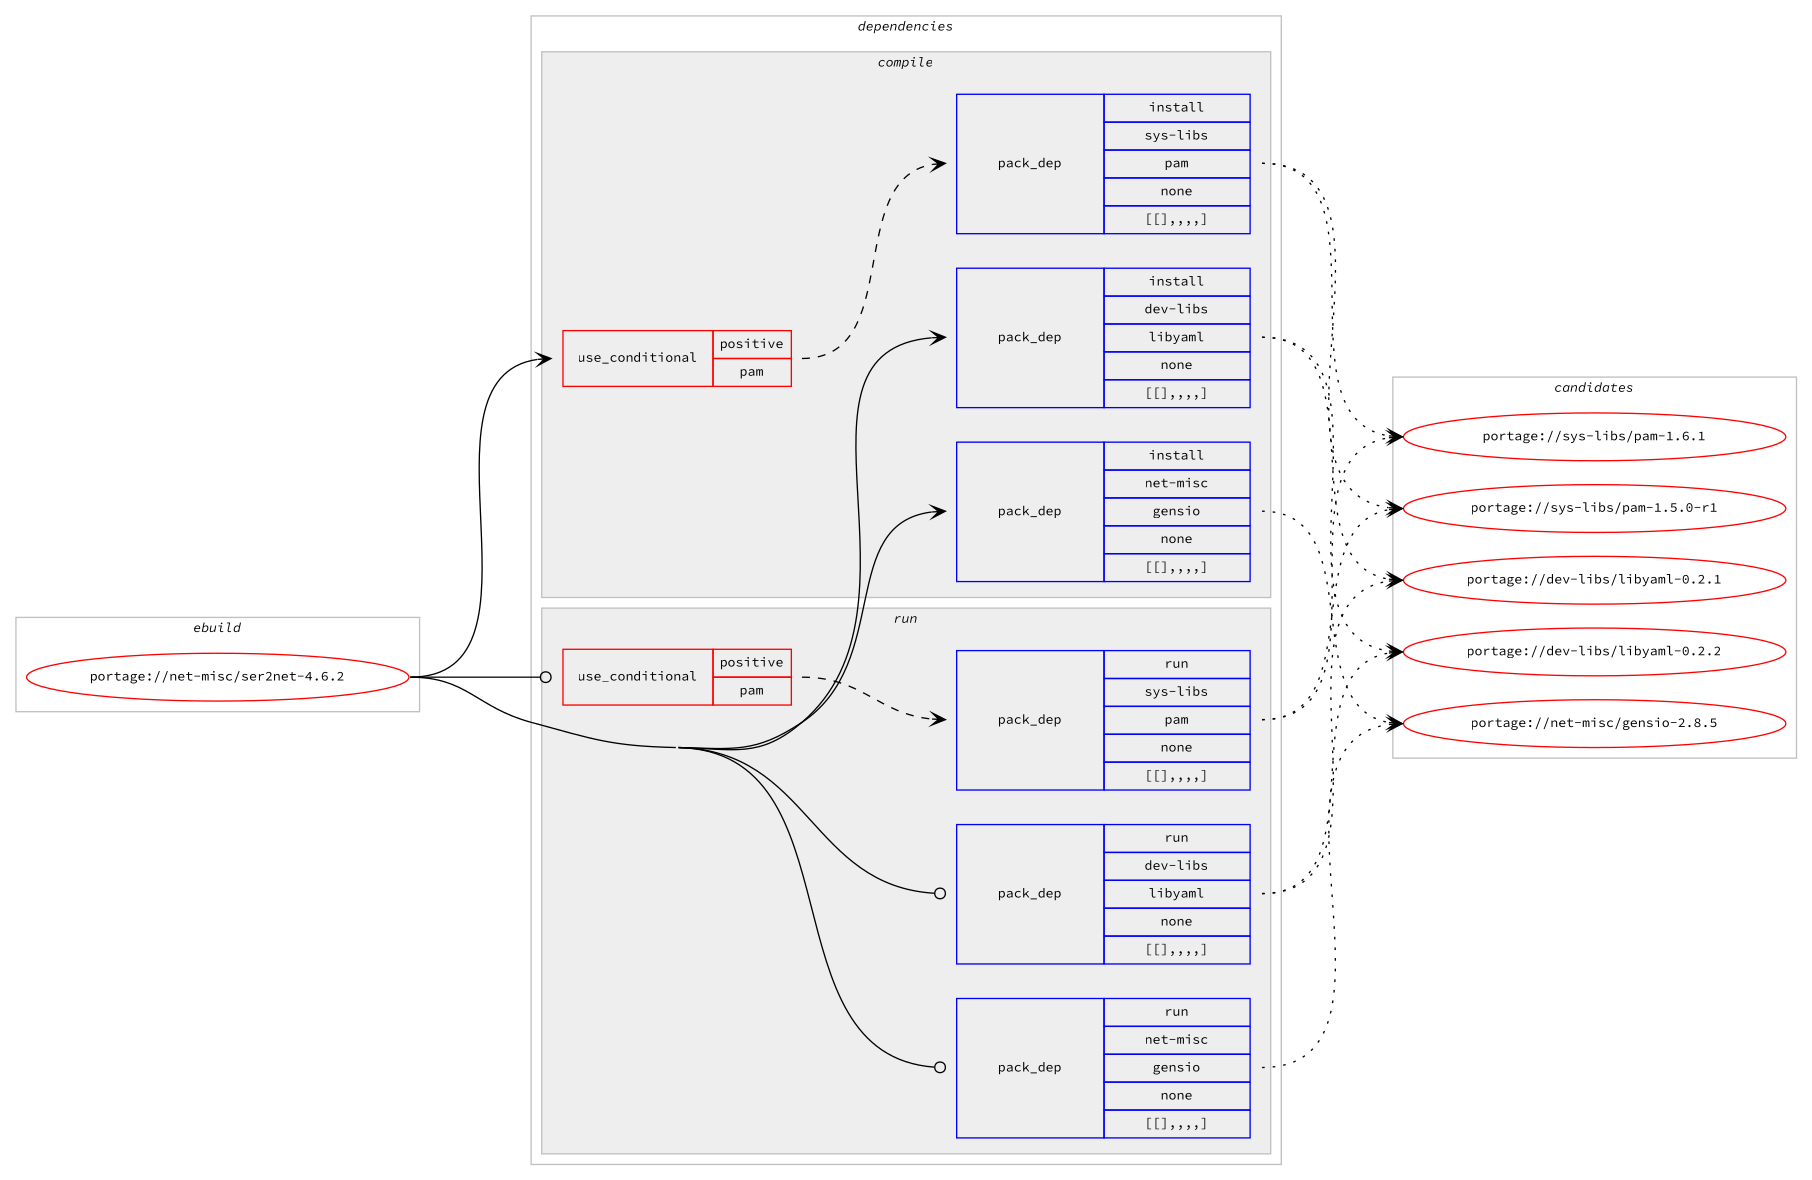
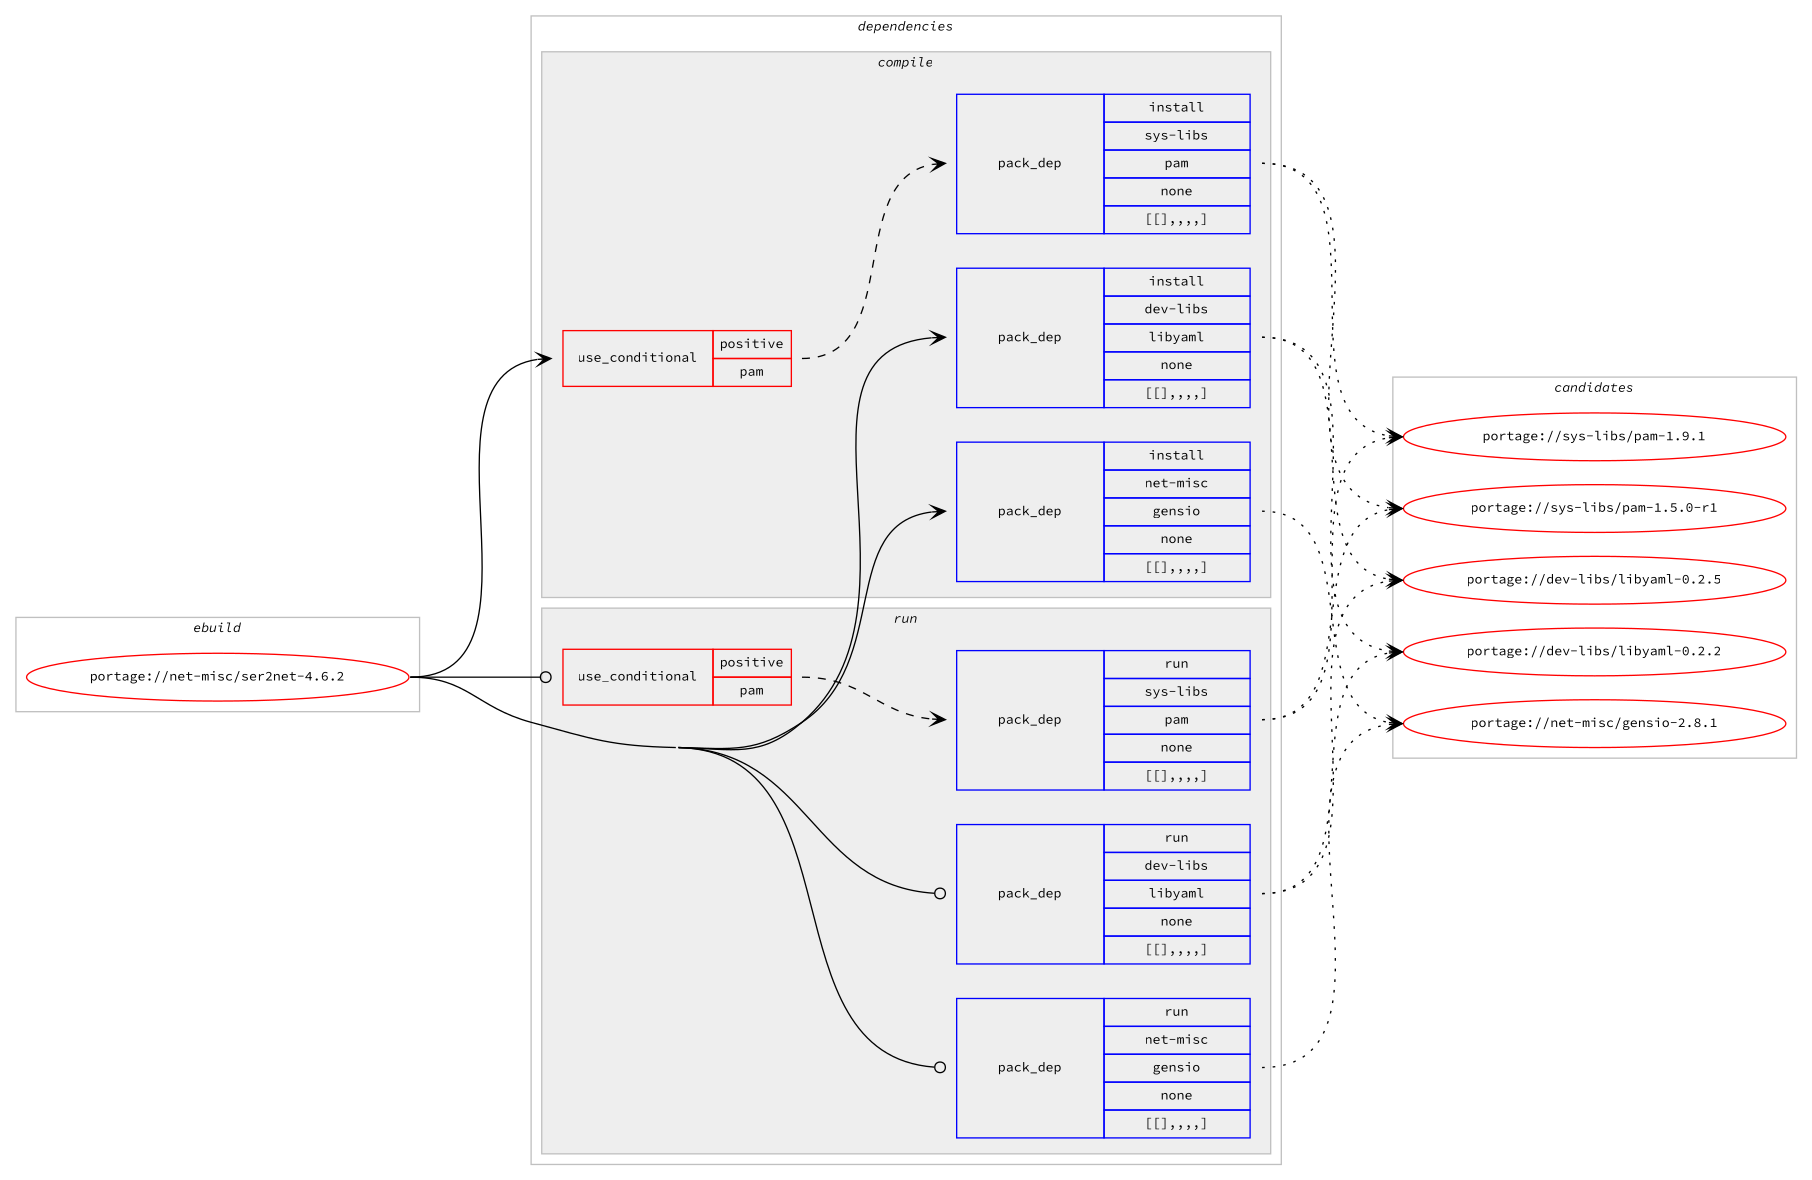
(1595, 437) -> (1595, 437)
(1595, 580) -> (1595, 580)
(1595, 724) -> (1595, 724)
